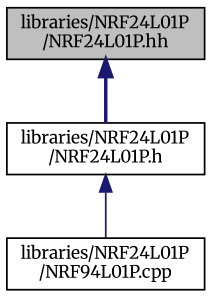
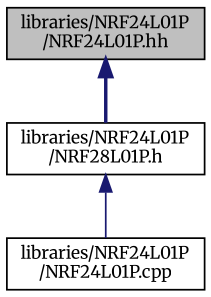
(106, 149) -> (106, 149)
(106, 264) -> (106, 264)
